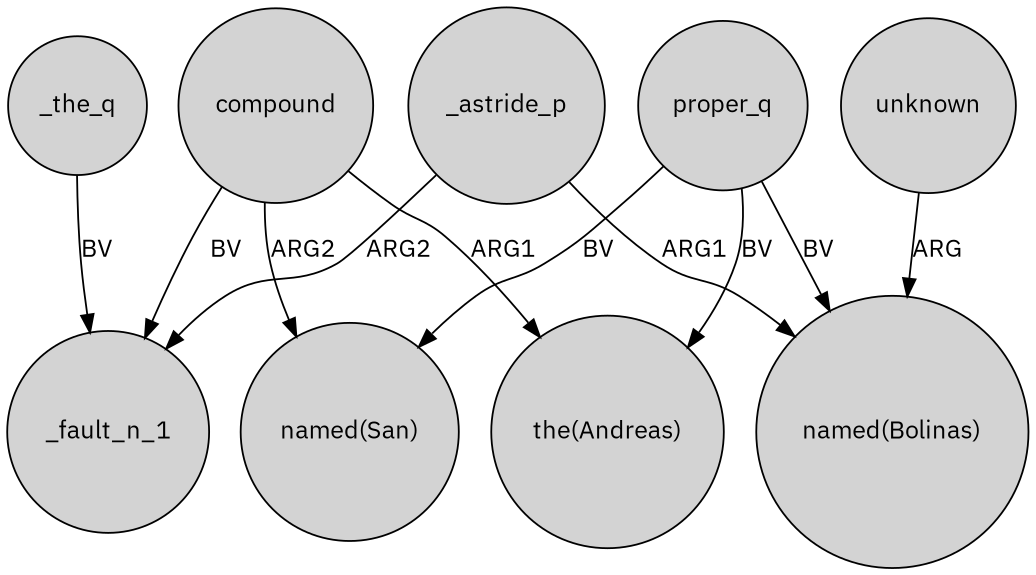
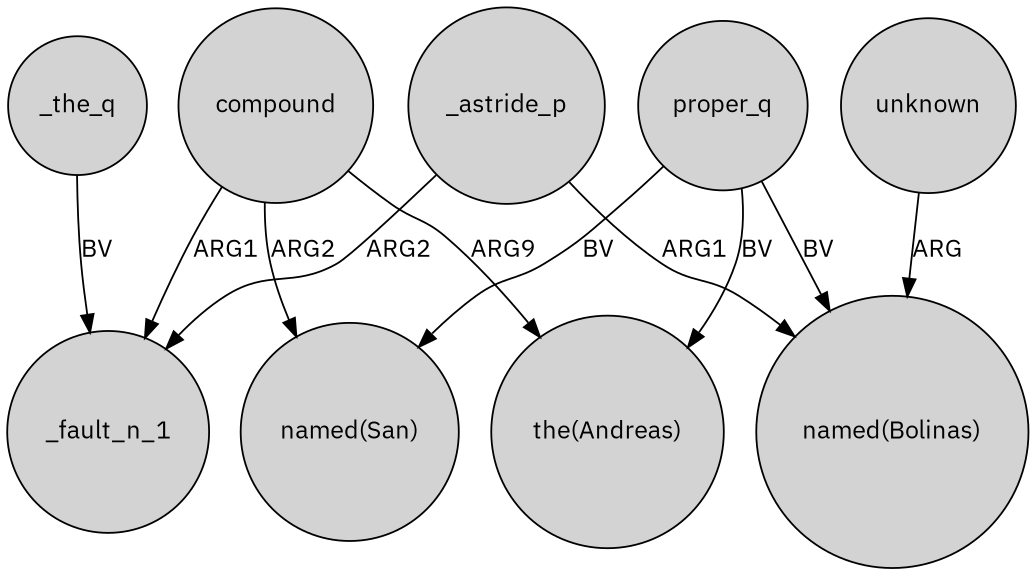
(226, 250) -> (226, 250)
(504, 250) -> (504, 250)
